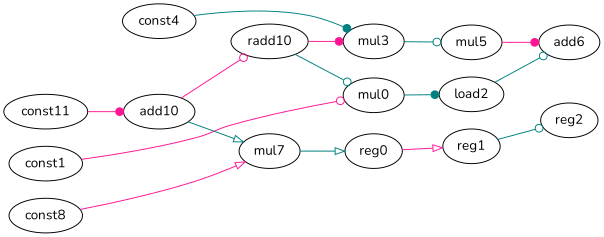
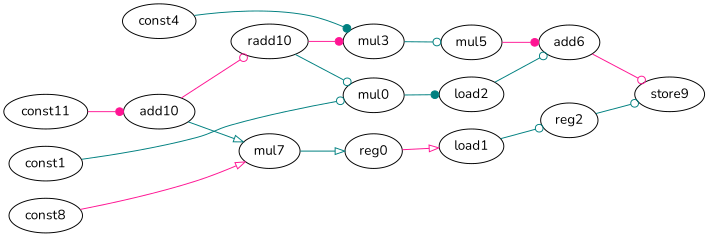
none -> (670, 94)
(204, 135) -> (204, 135)
(471, 146) -> (471, 146)
